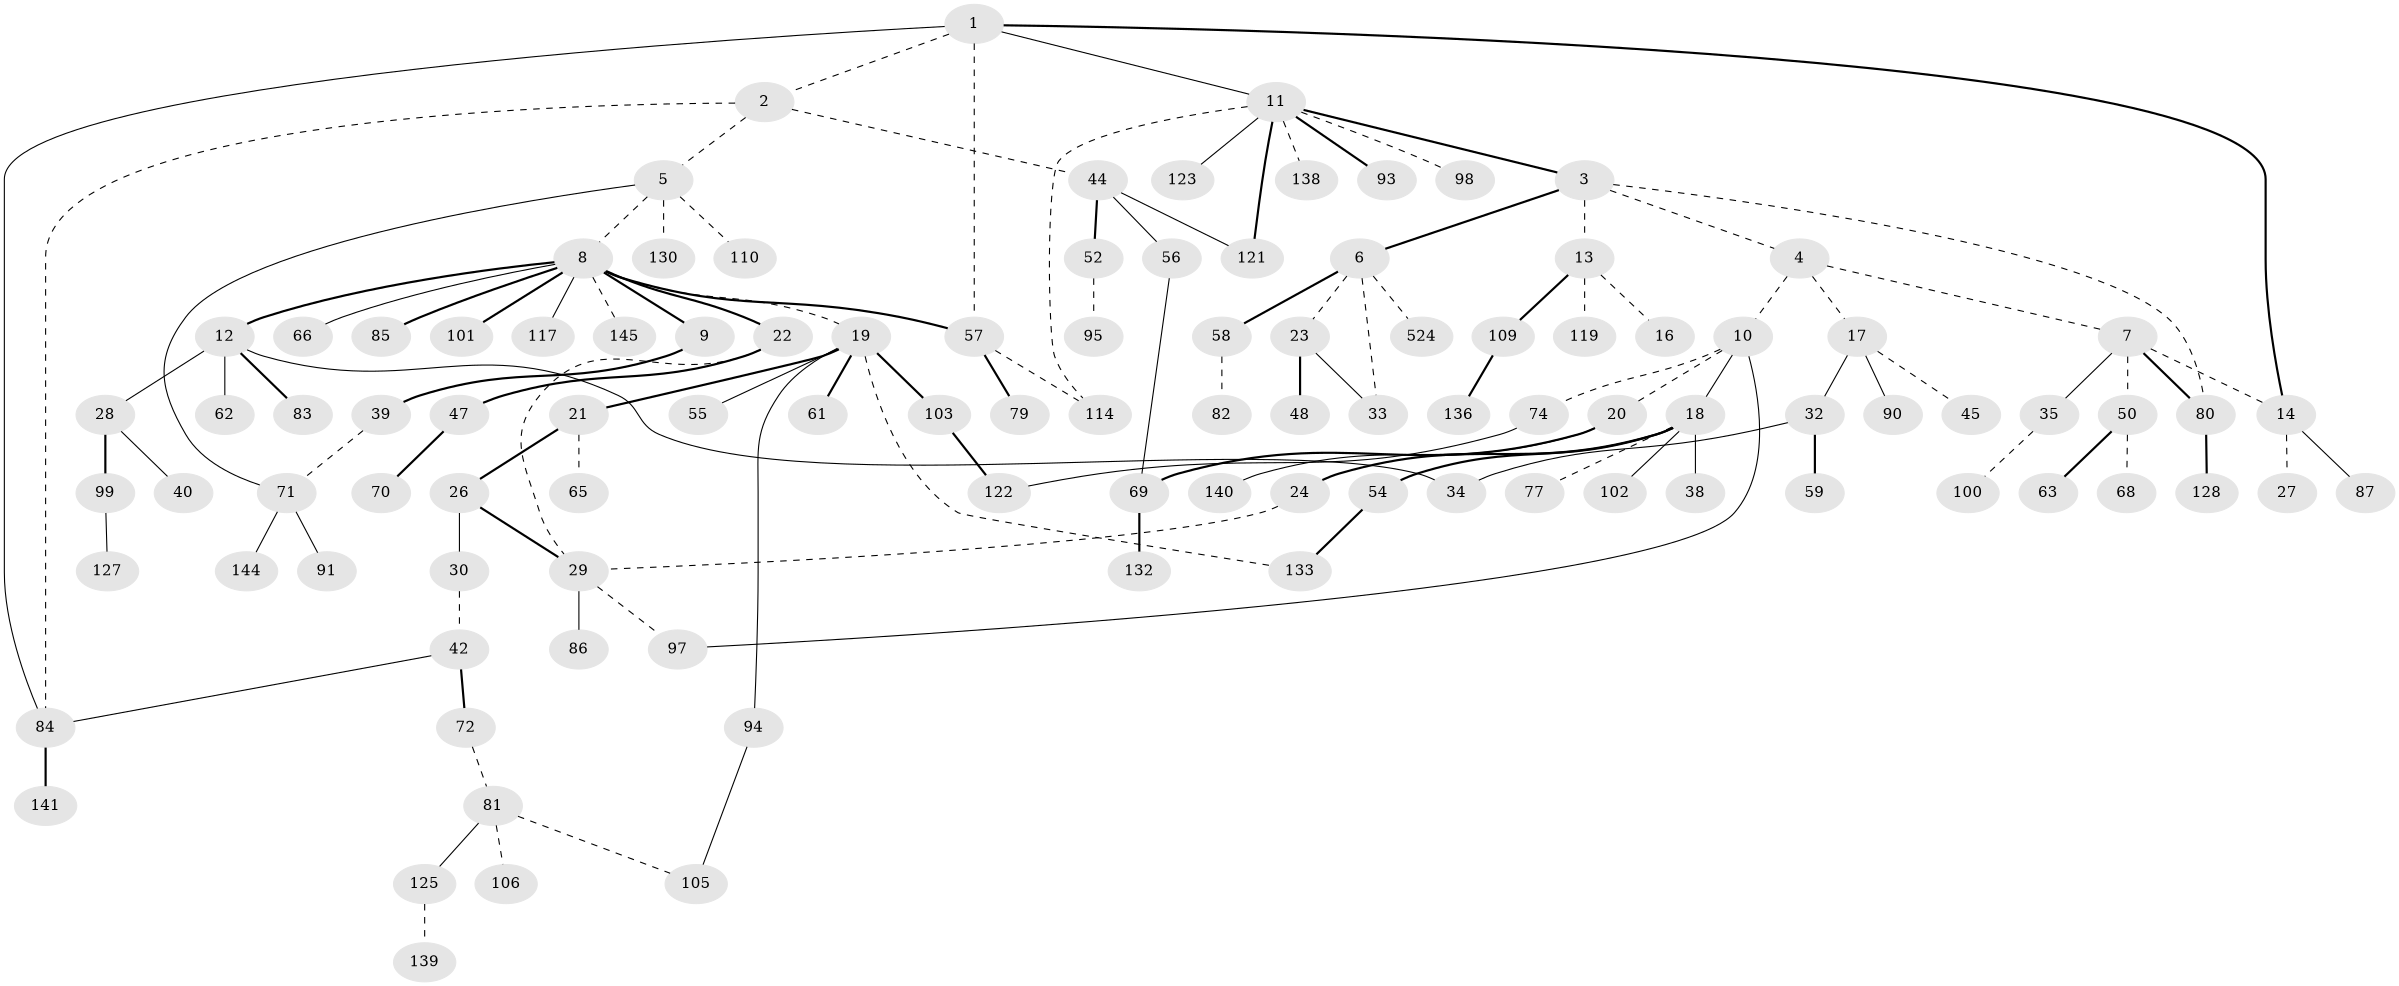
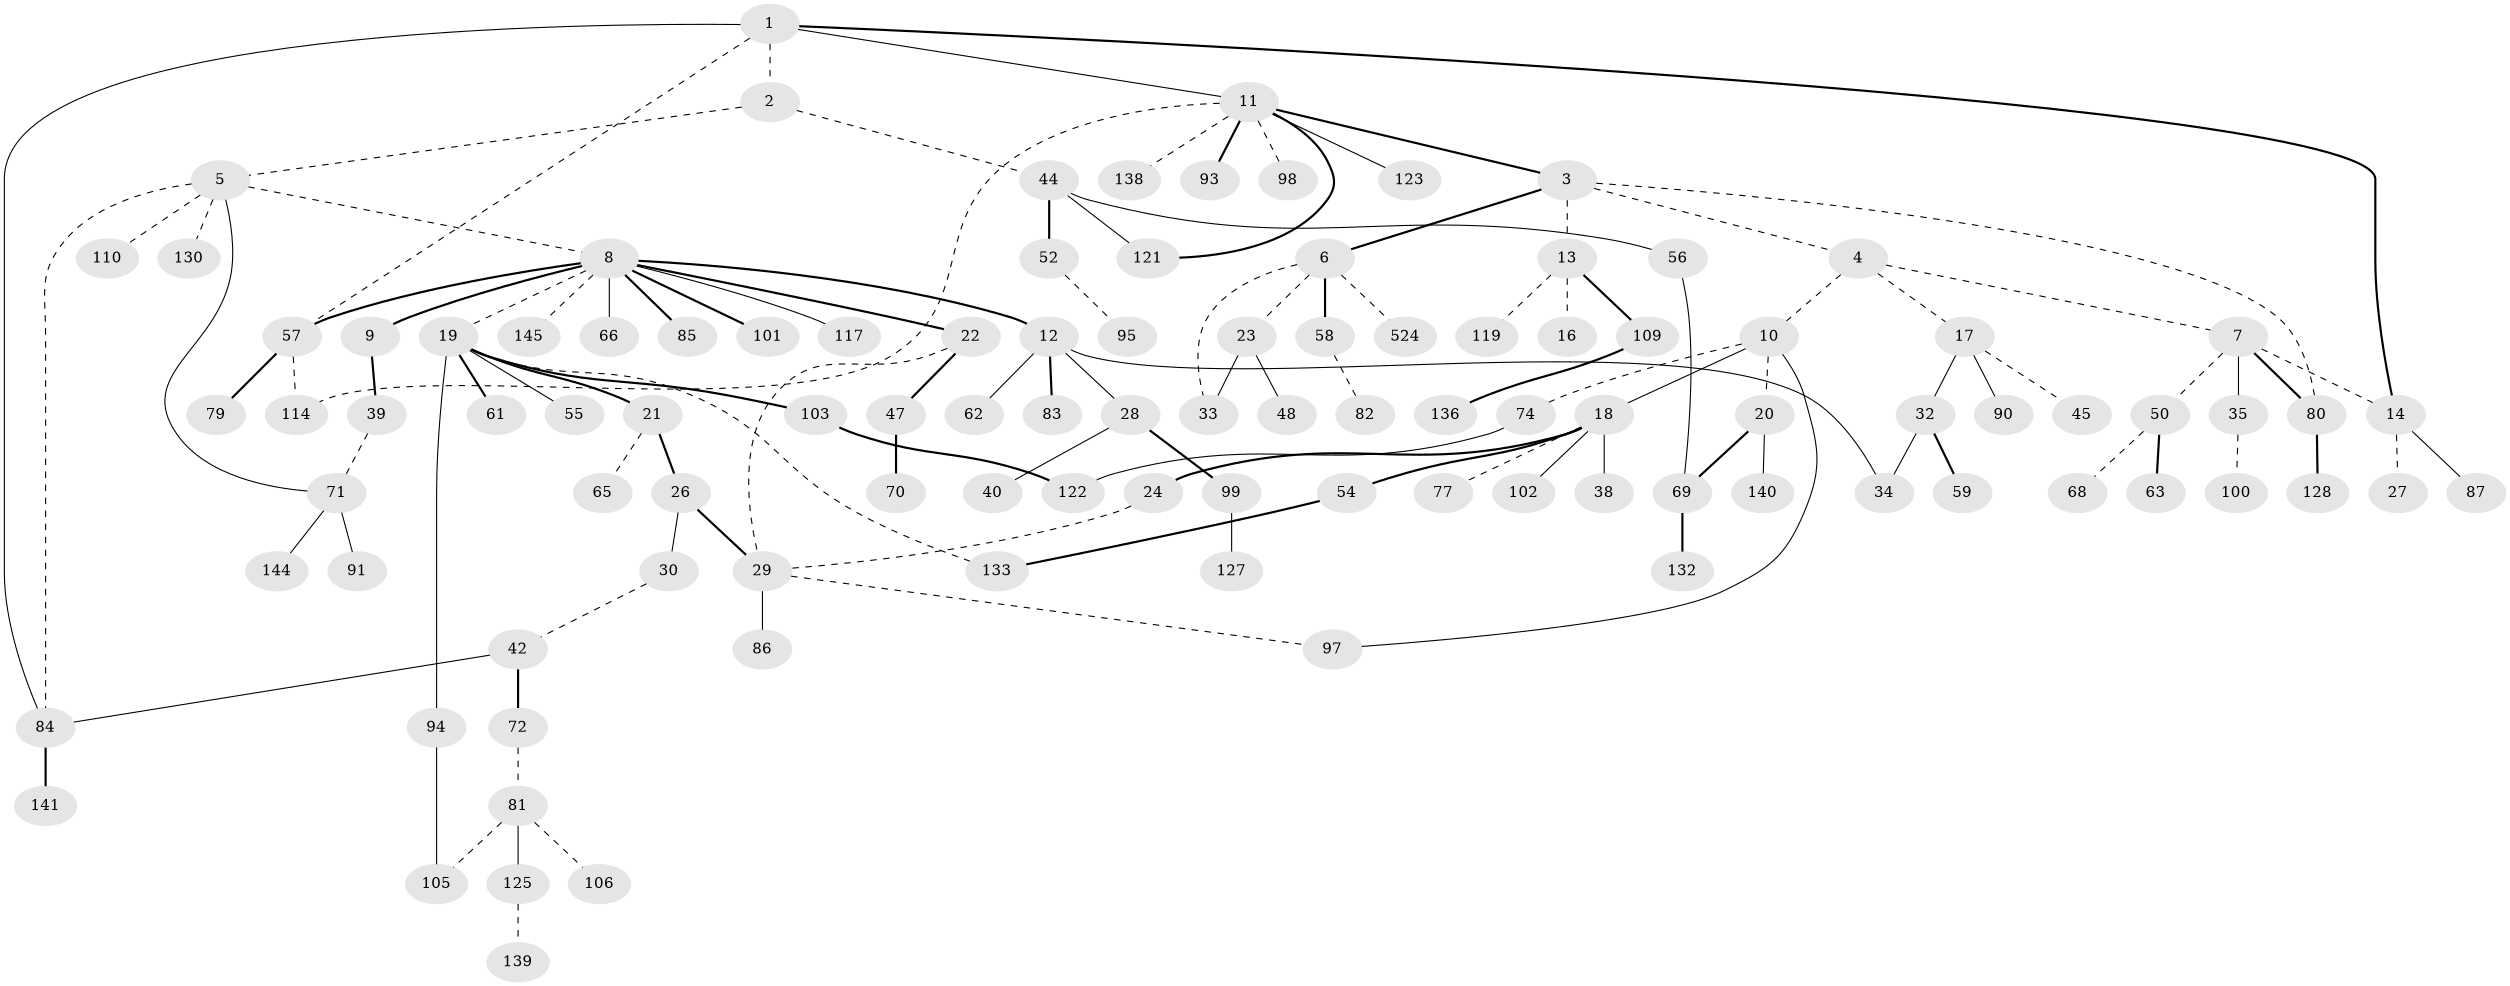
(148, 169) -> (46, 401)
(1300, 376) -> (1267, 376)
